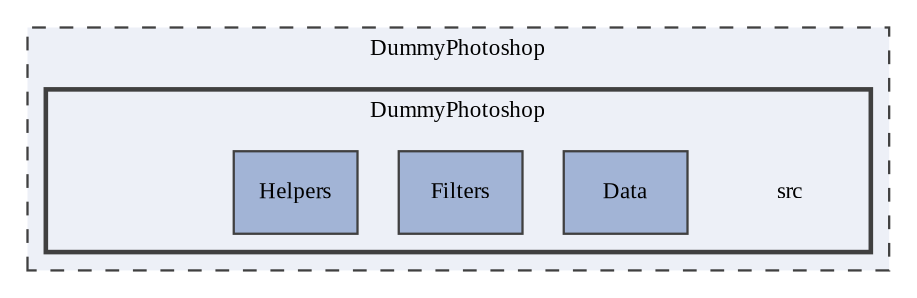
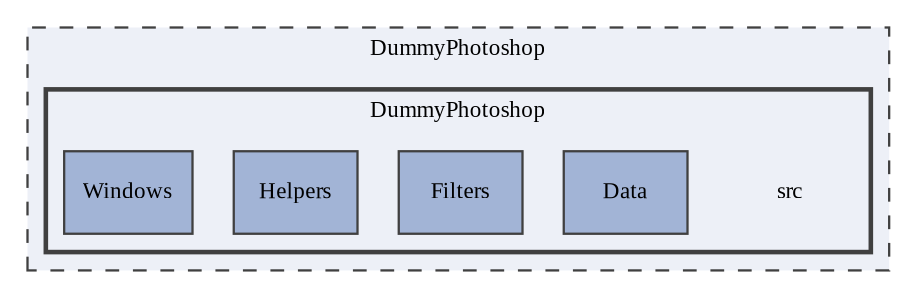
none -> (128, 192)
